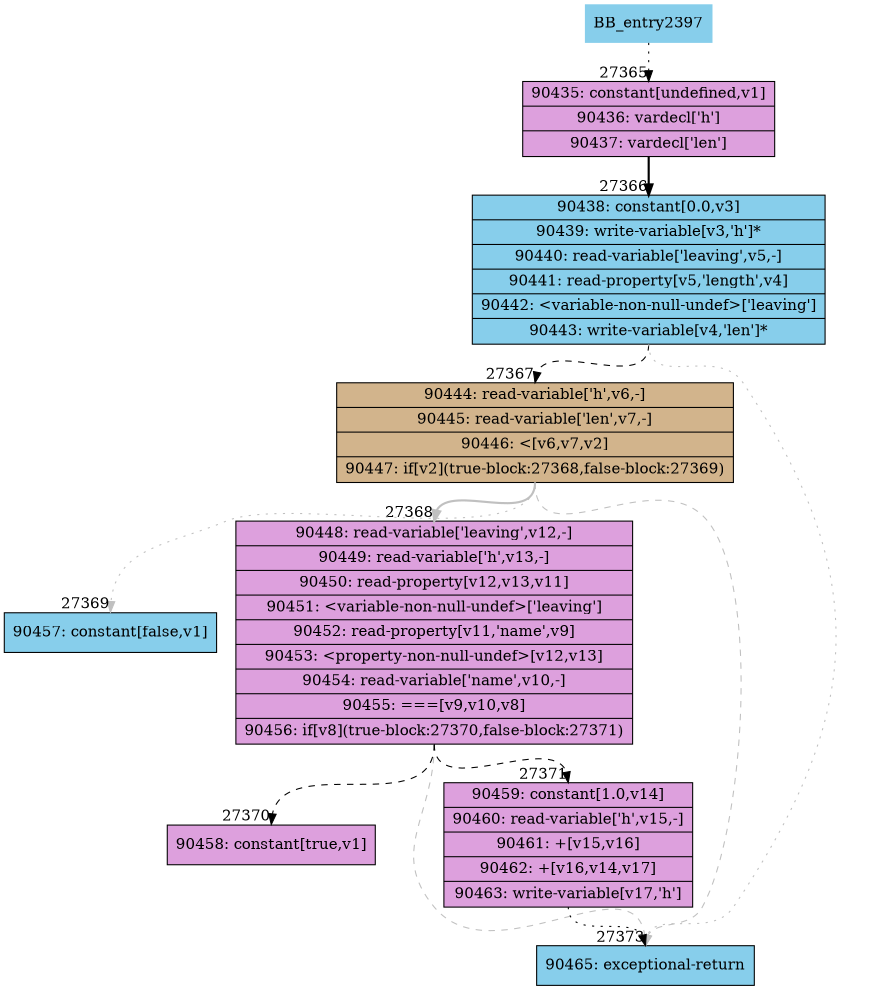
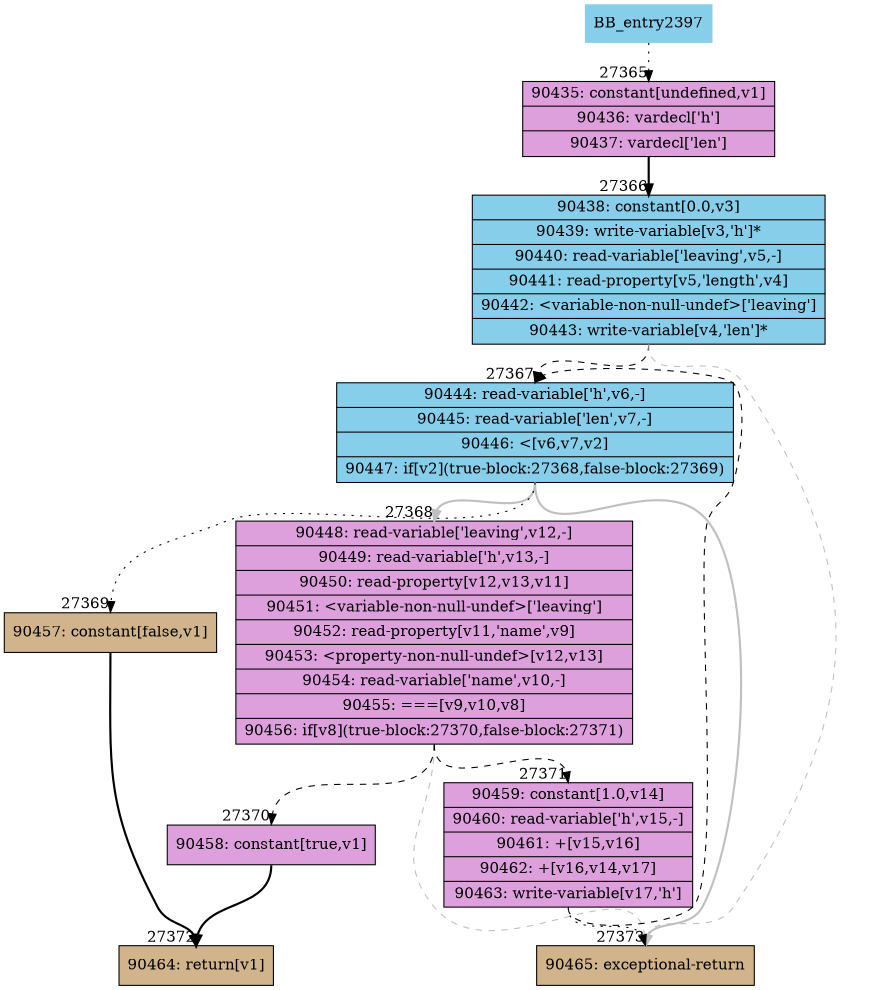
(535, 433) -> (535, 433)
(313, 514) -> (313, 514)
none -> (704, 612)
(110, 633) -> (110, 633)
(835, 638) -> (835, 638)
(740, 646) -> (740, 646)
none -> (196, 966)
(645, 966) -> (645, 966)
